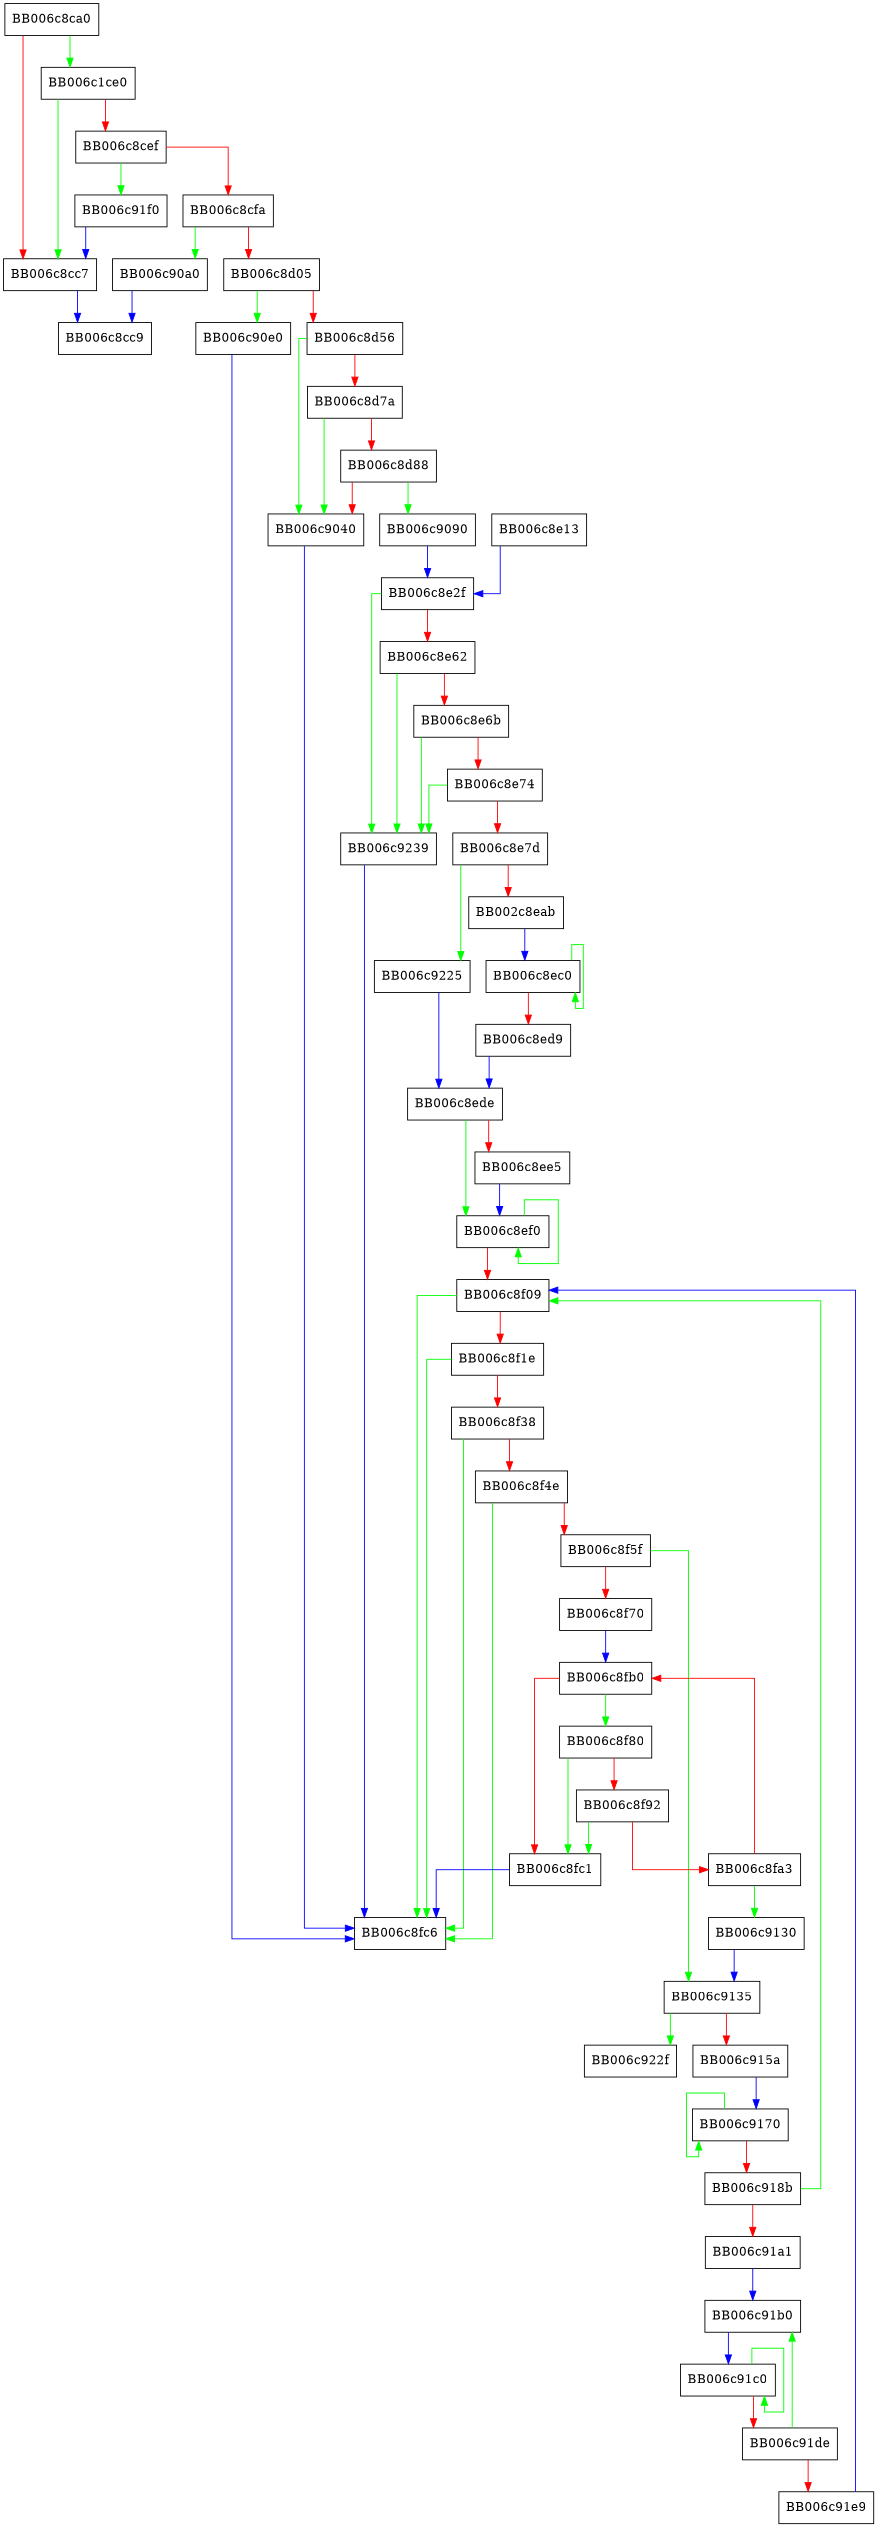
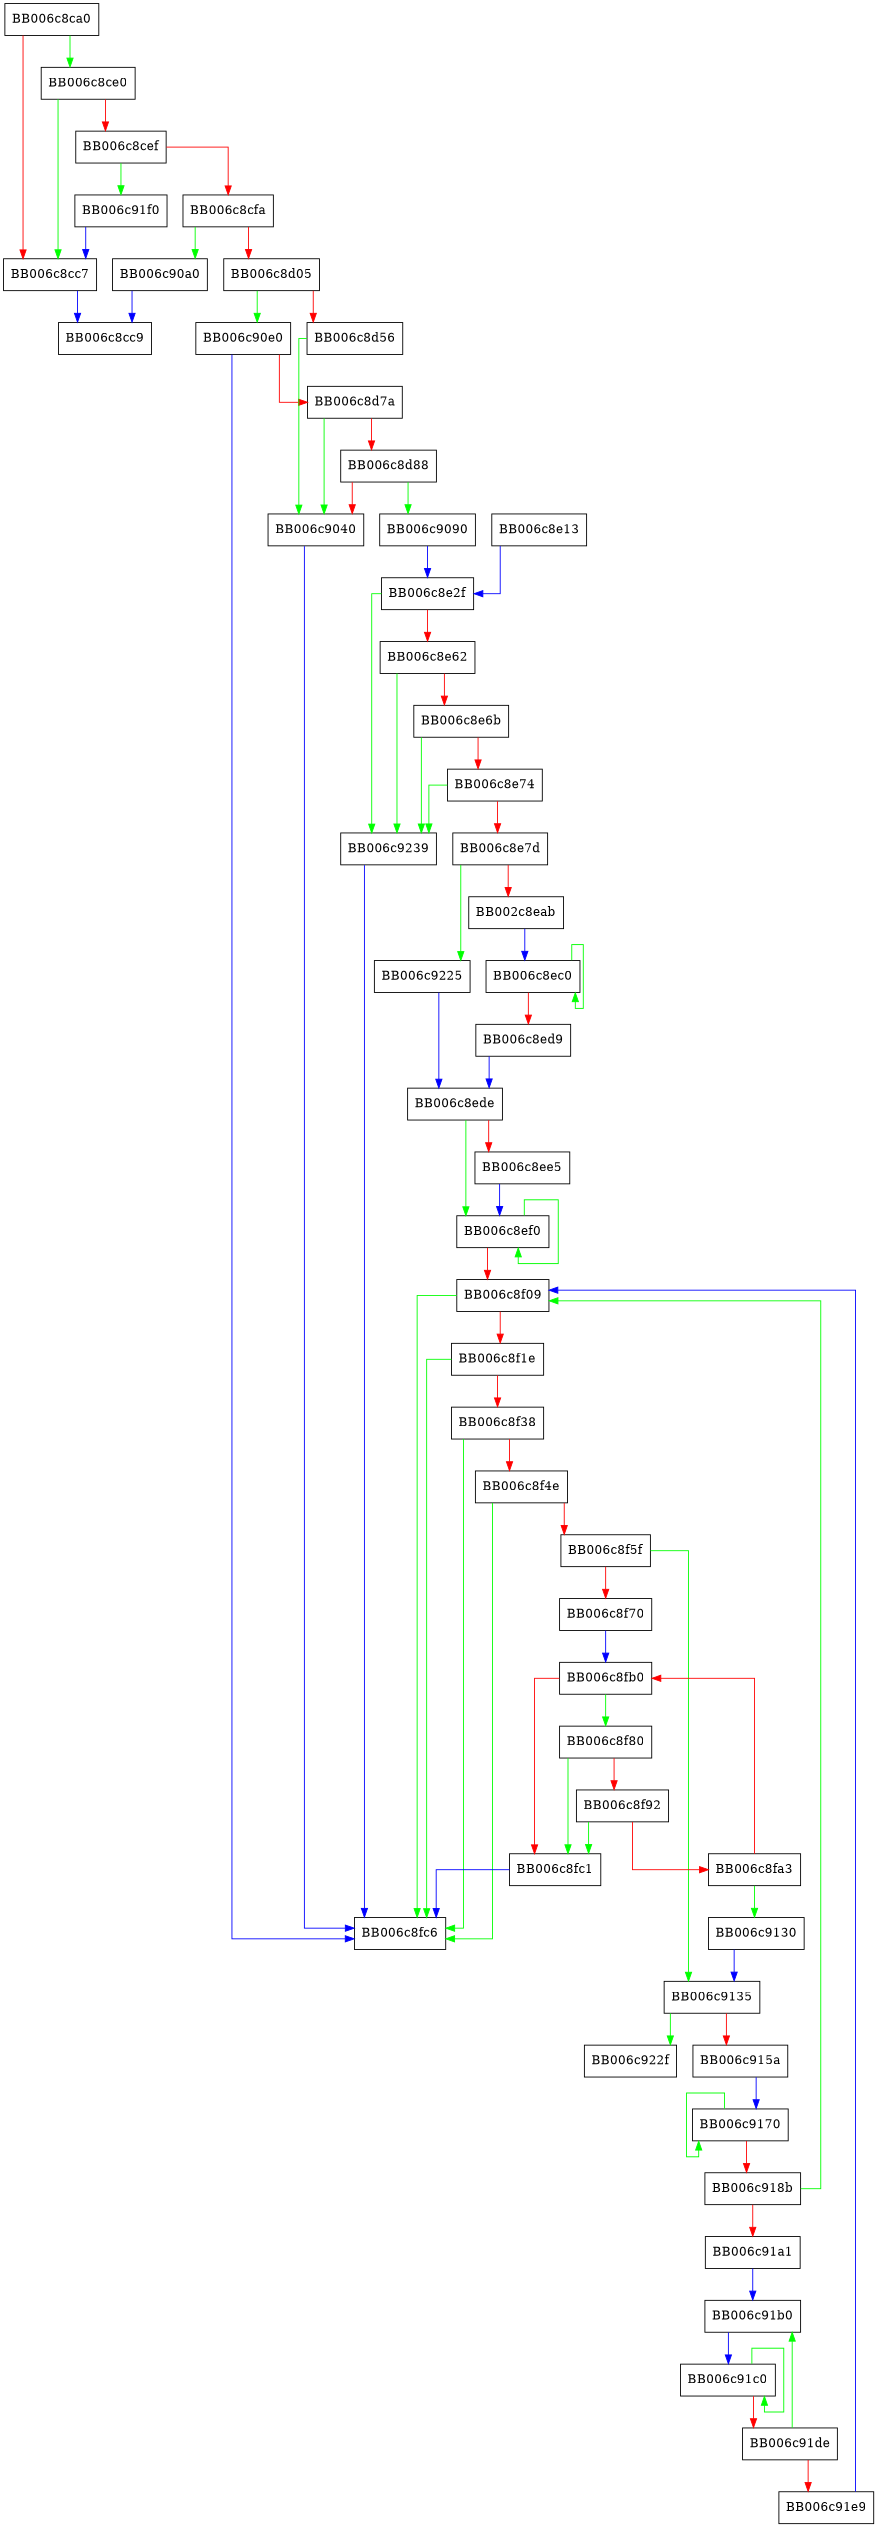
(88, 83) -> (88, 83)
(355, 366) -> (279, 388)
